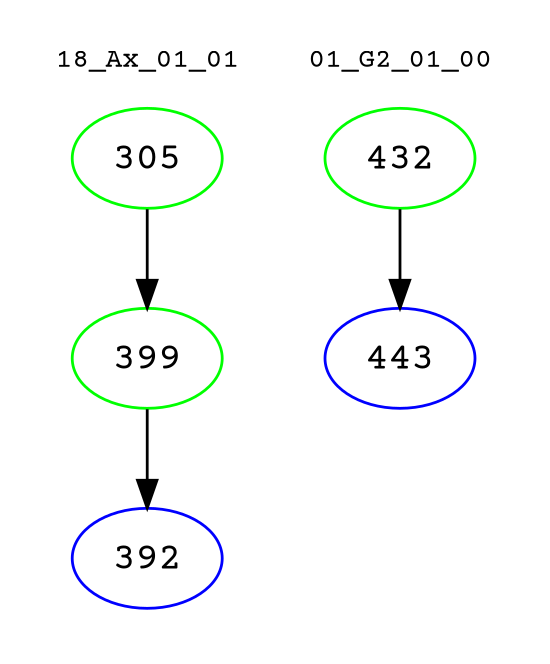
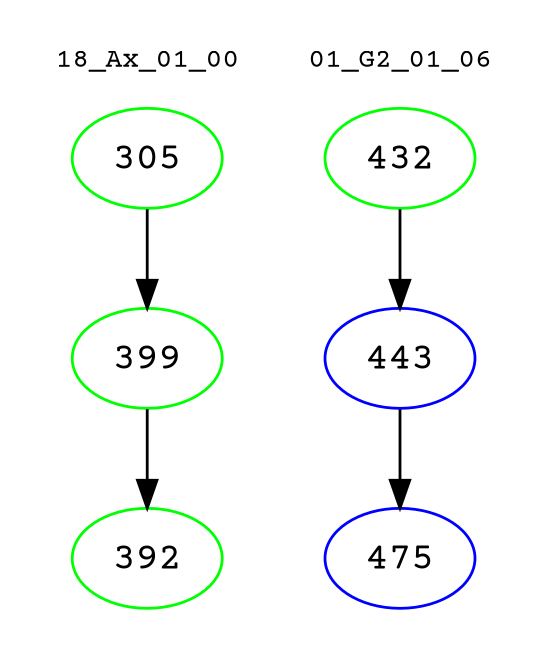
(149, 60) -> (149, 60)
(401, 60) -> (401, 60)
(147, 558) -> (147, 558)
none -> (400, 558)
